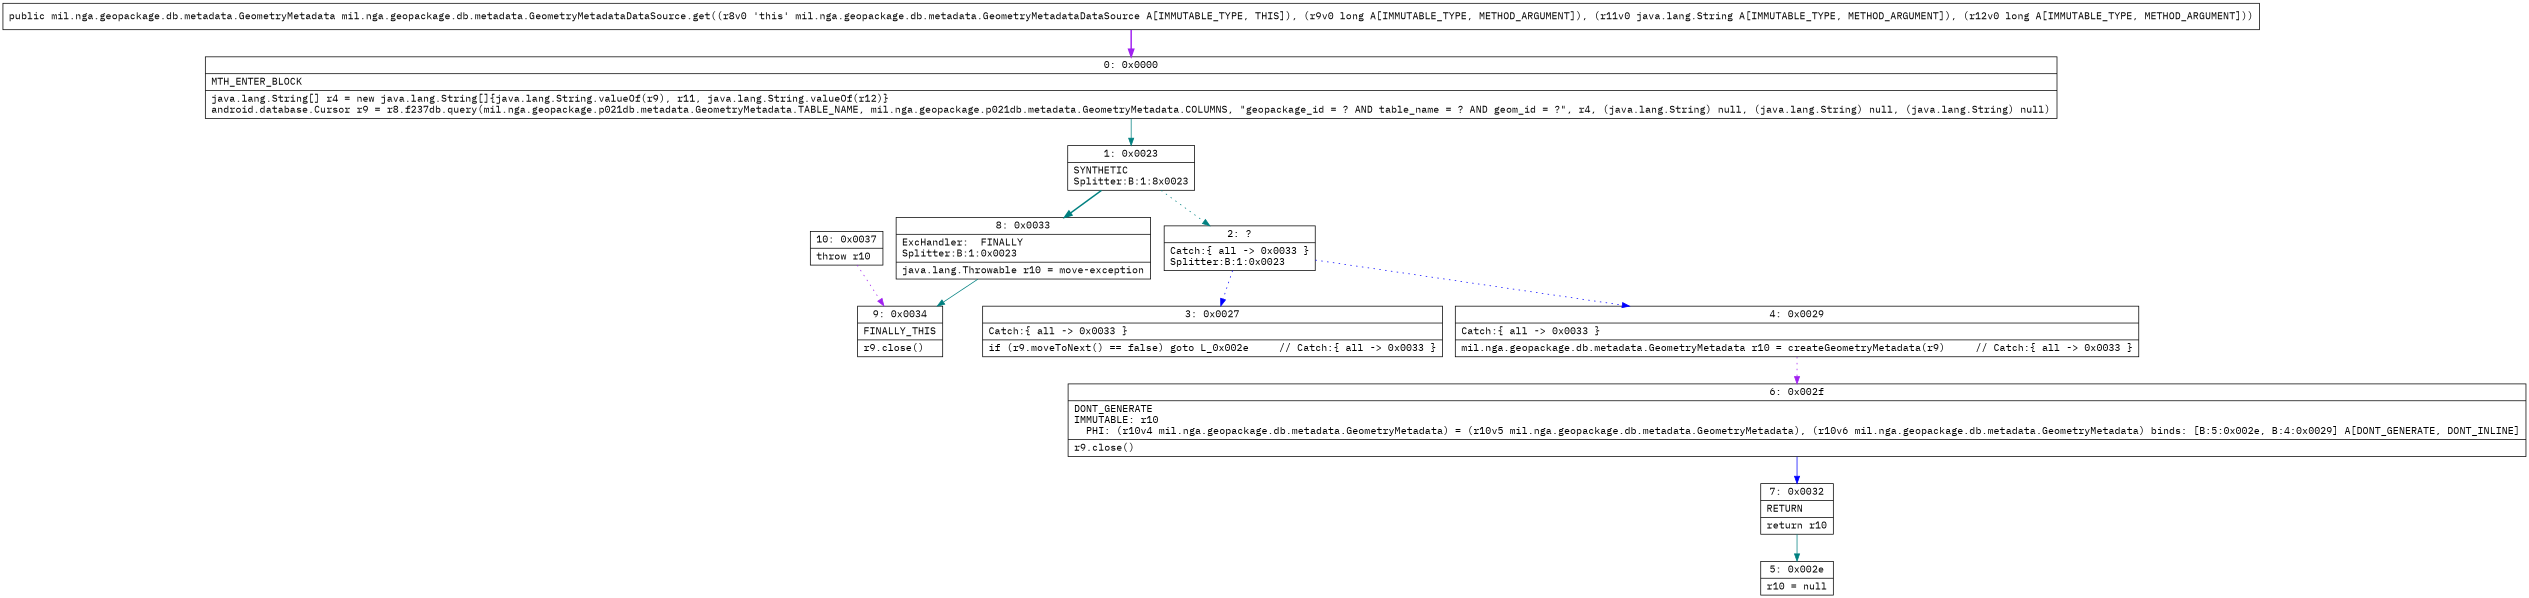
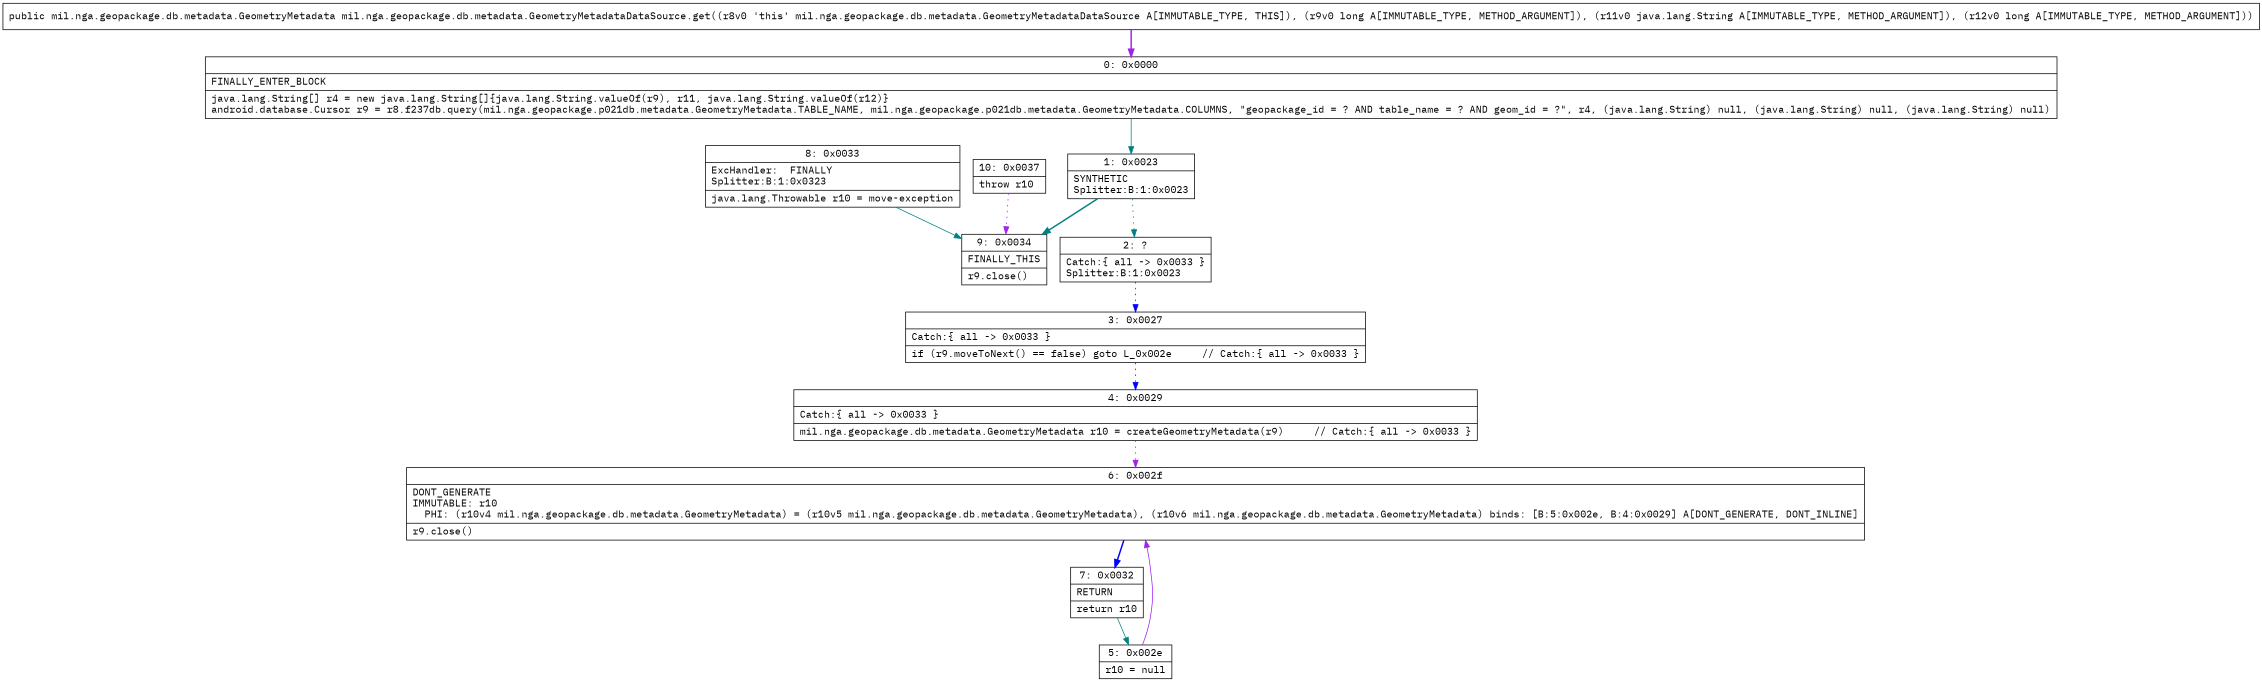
(257, 82) -> (269, 82)
(1131, 182) -> (1131, 190)
(1086, 202) -> (1073, 214)
(960, 253) -> (769, 182)
(1469, 283) -> (1136, 373)
(1797, 466) -> (1121, 550)
none -> (1153, 597)
